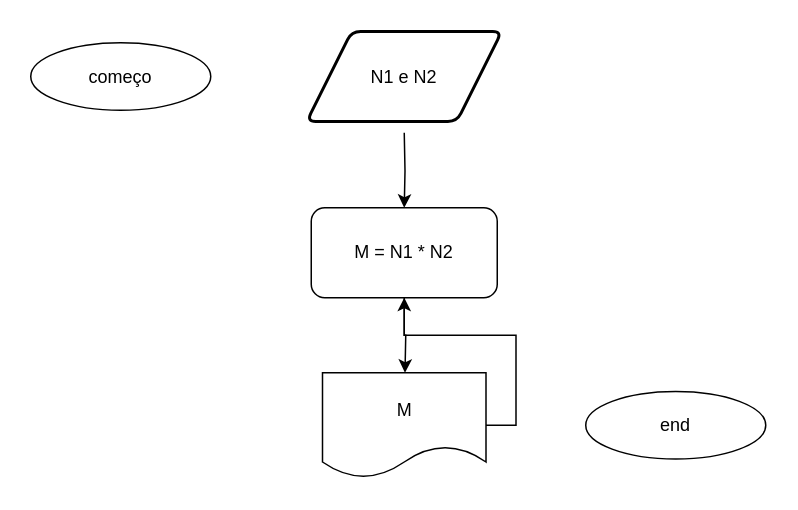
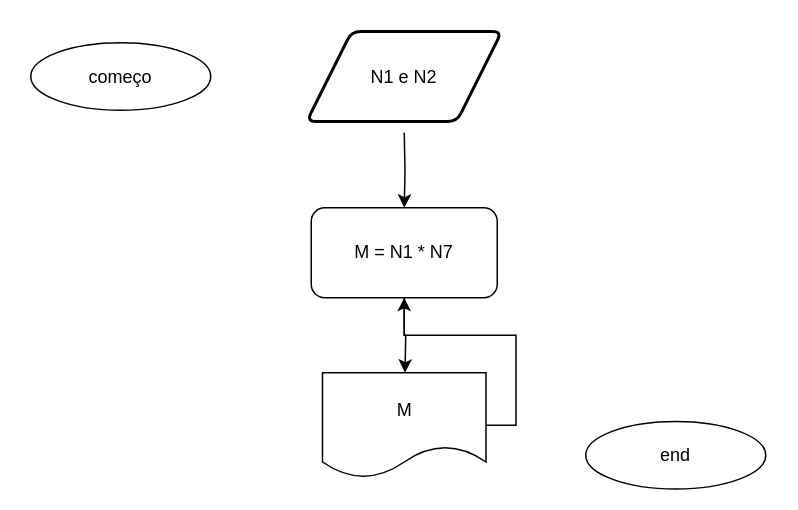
(404, 253) -> (404, 253)
(676, 425) -> (676, 455)
